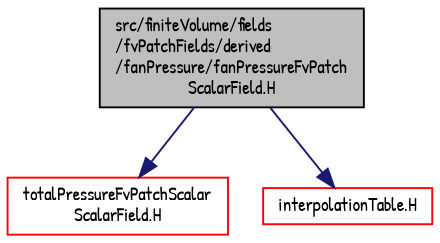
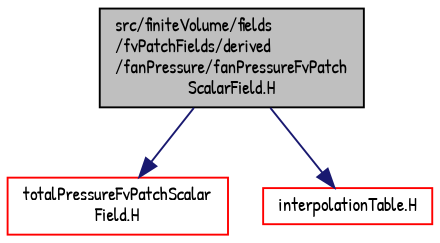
(118, 206) -> (118, 206)
